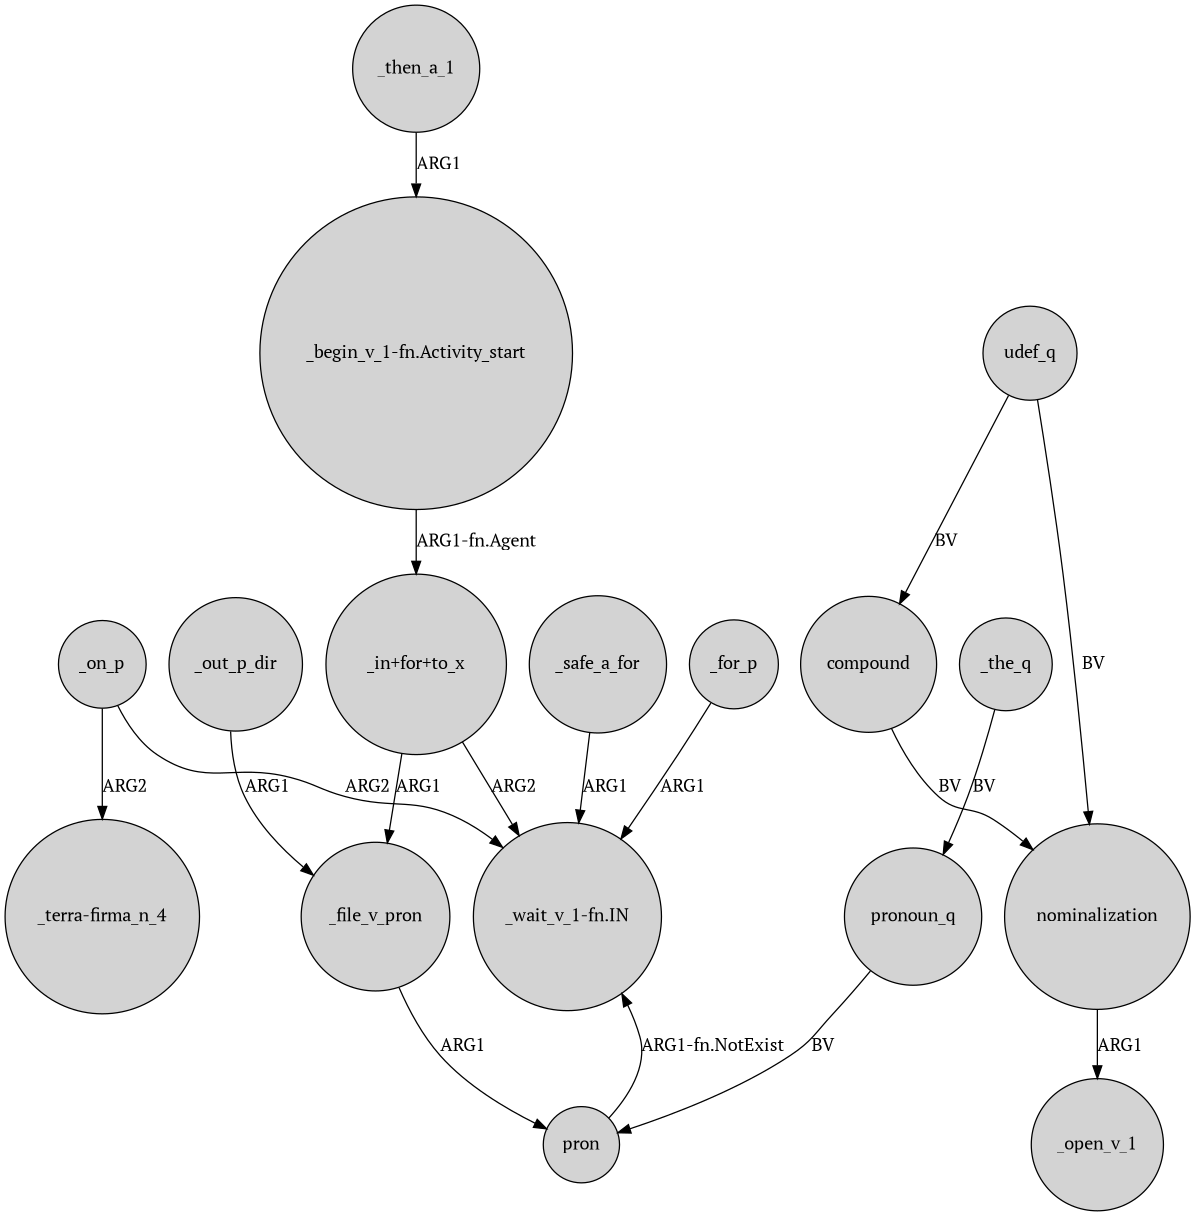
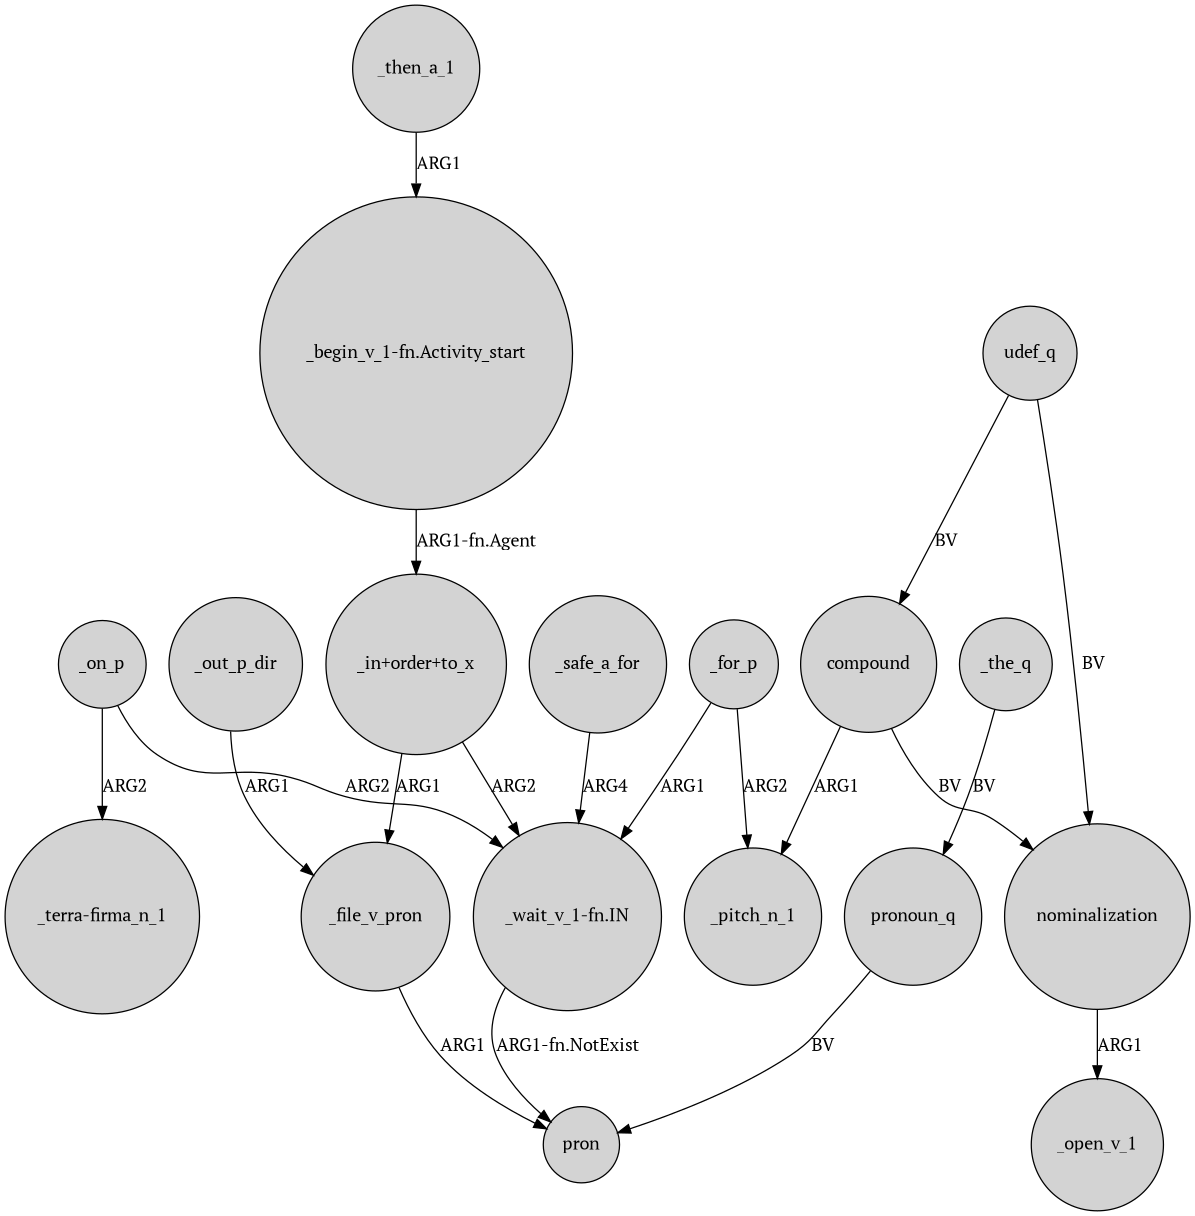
(416, 664) -> (416, 664)
(606, 787) -> (606, 787)
(102, 917) -> (102, 917)
none -> (753, 917)
(640, 1065) -> (497, 1057)
